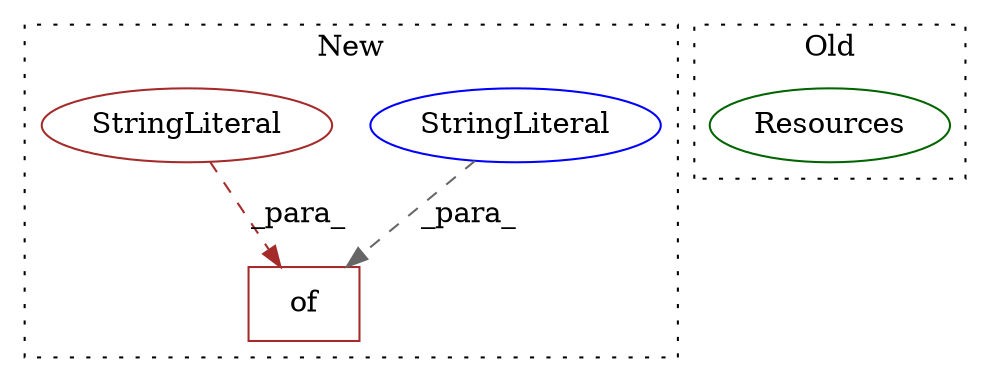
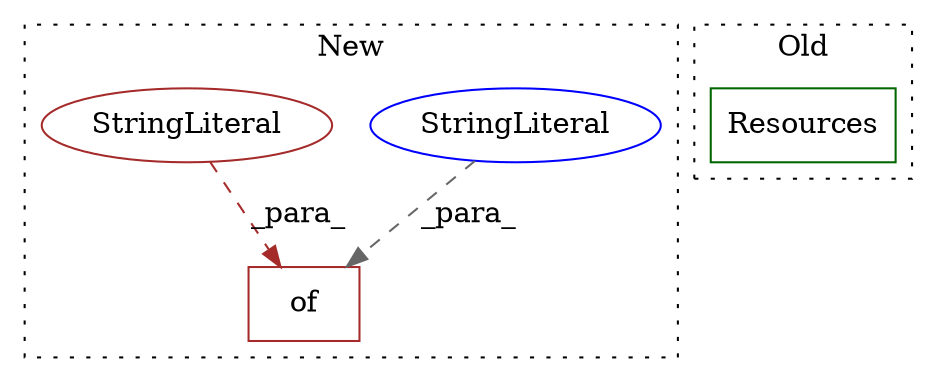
(830, 125) -> (803, 125)
